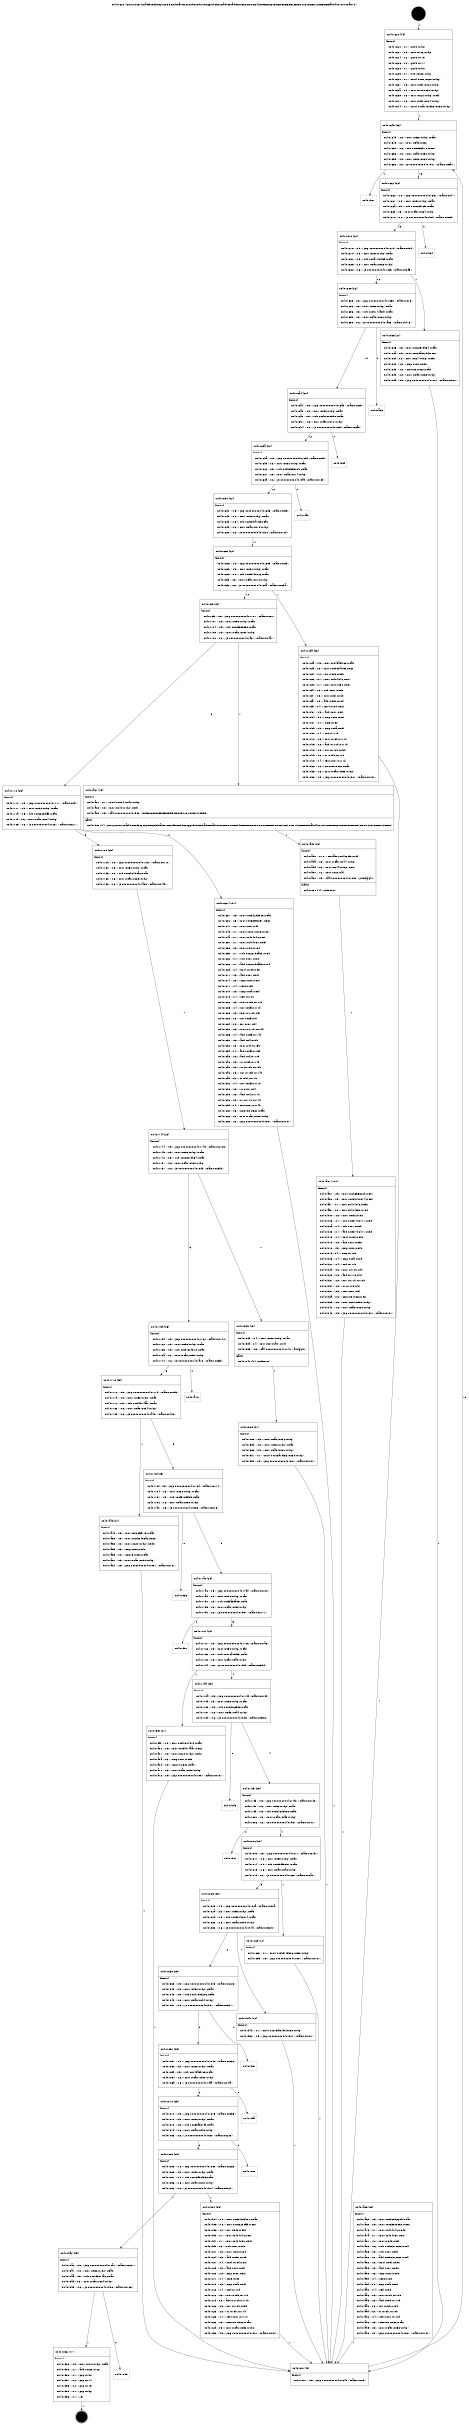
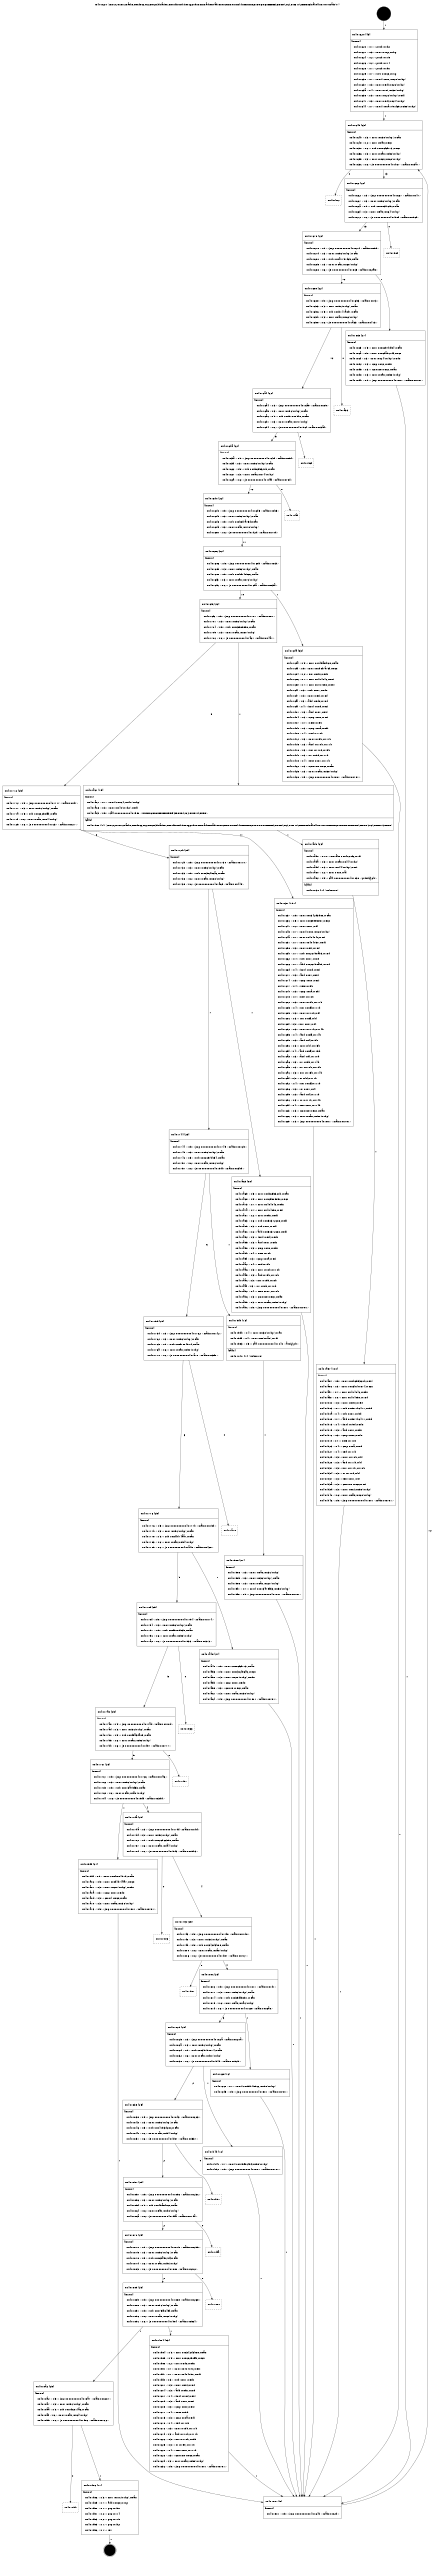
(310, 437) -> (276, 437)
none -> (236, 1032)
